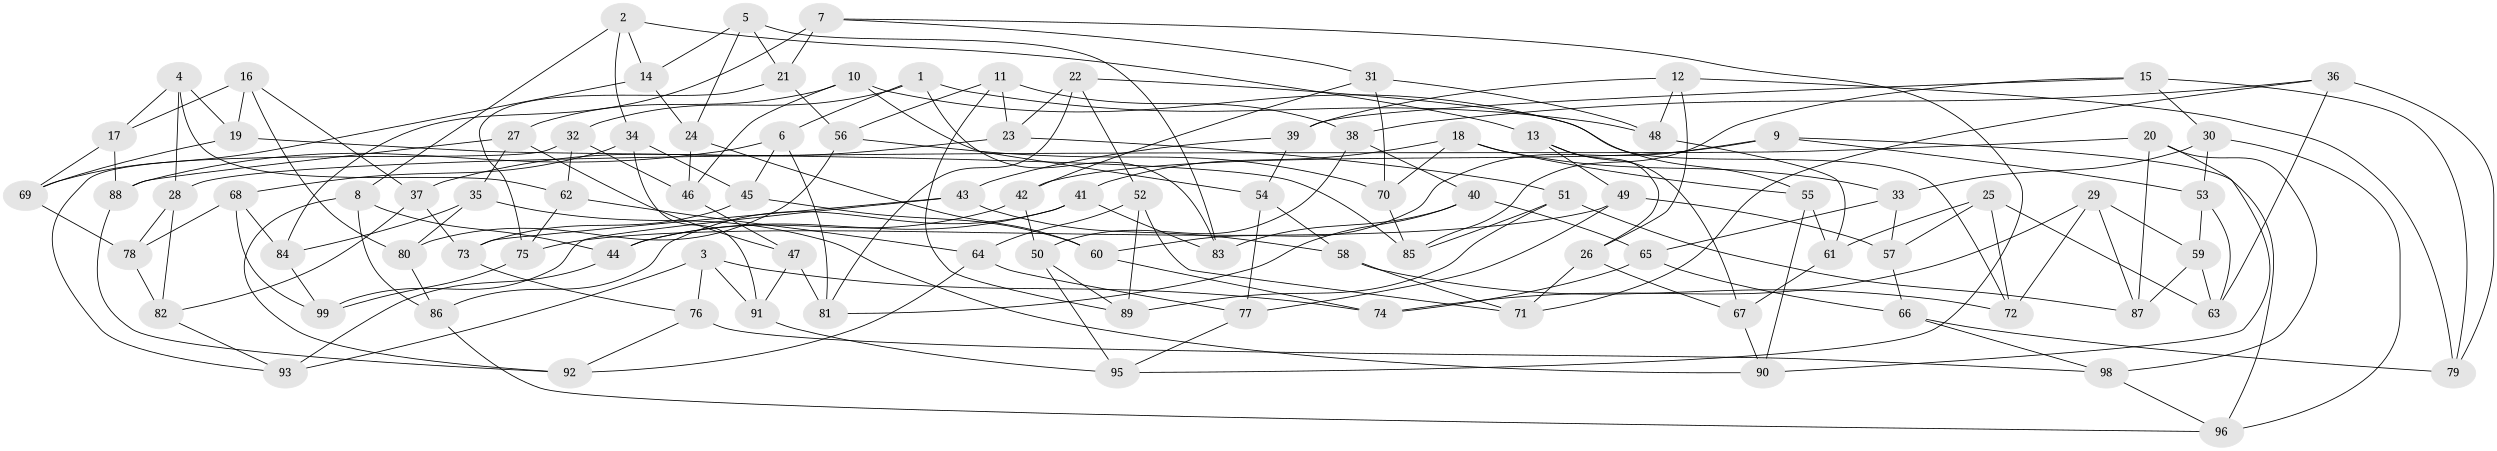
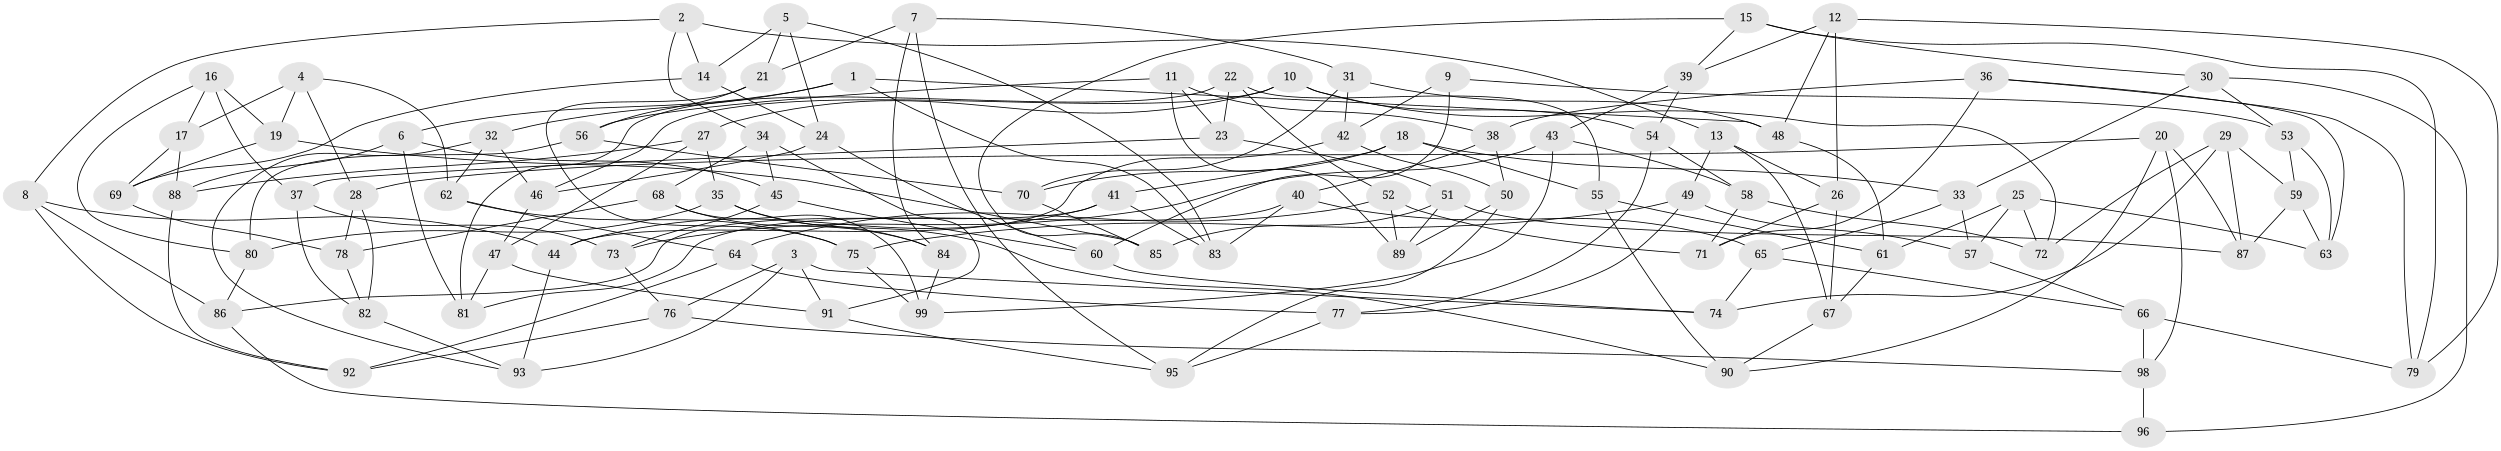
(2163, 163) -> none
